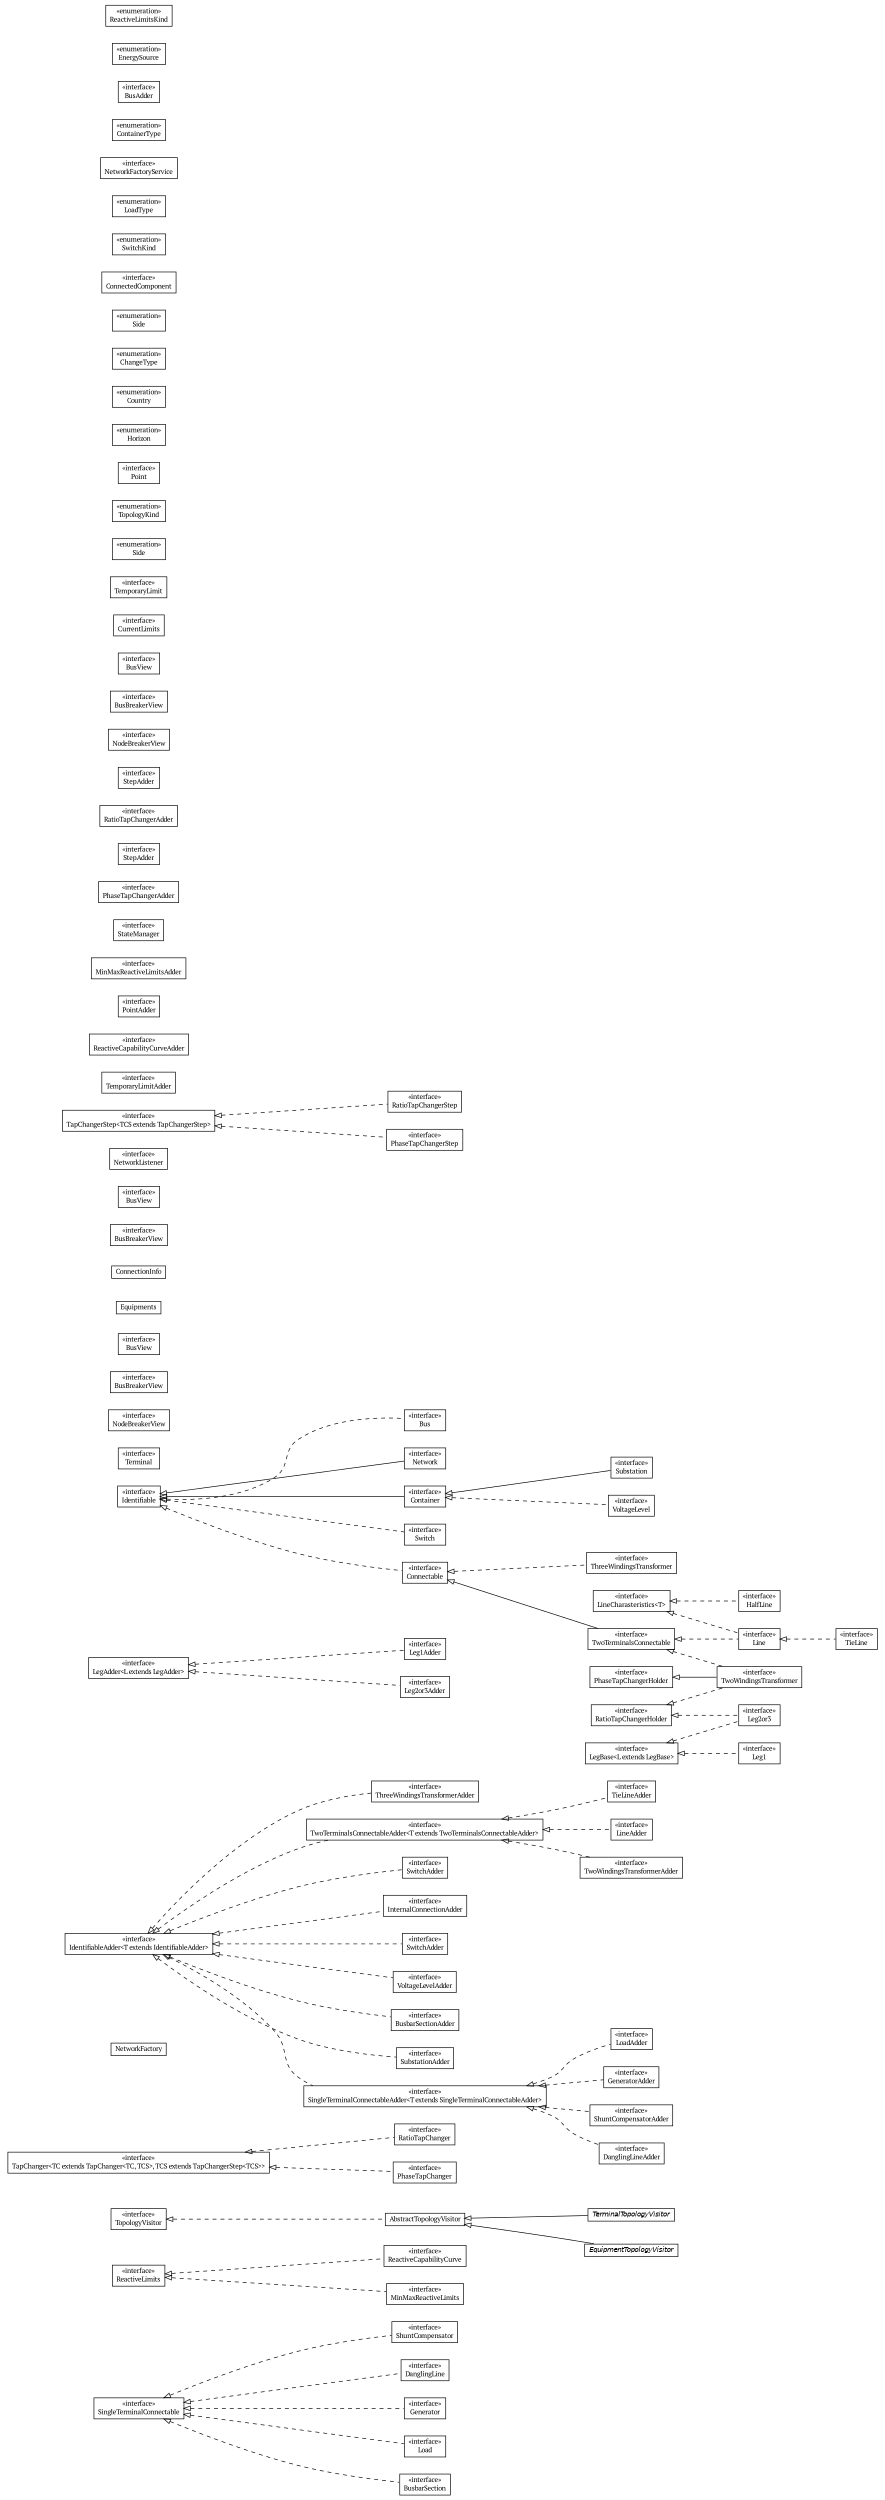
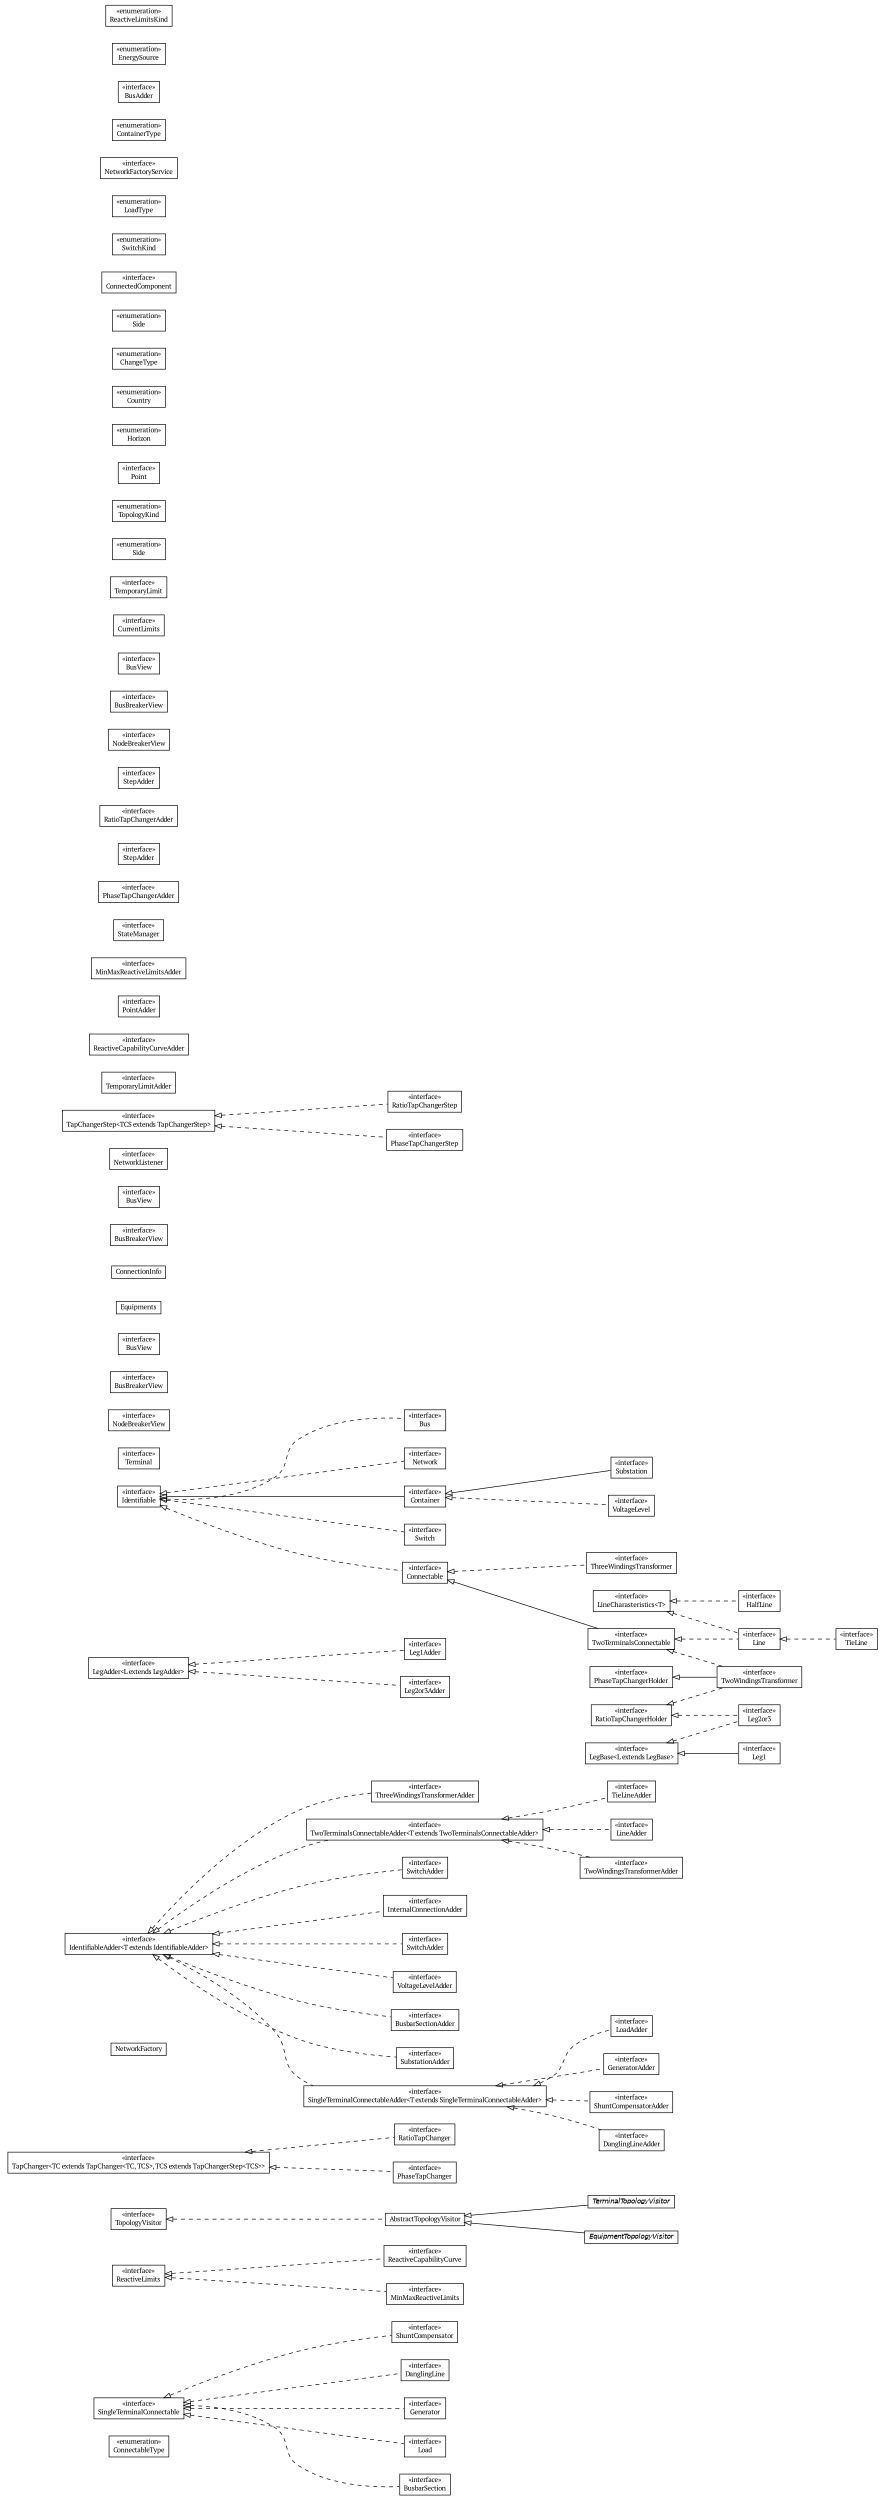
(285, 1477) -> (285, 1477)
(711, 1753) -> (711, 1753)
none -> (139, 2446)
